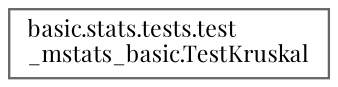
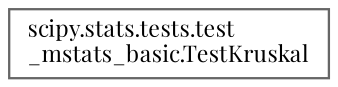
(169, 44) -> (169, 44)
